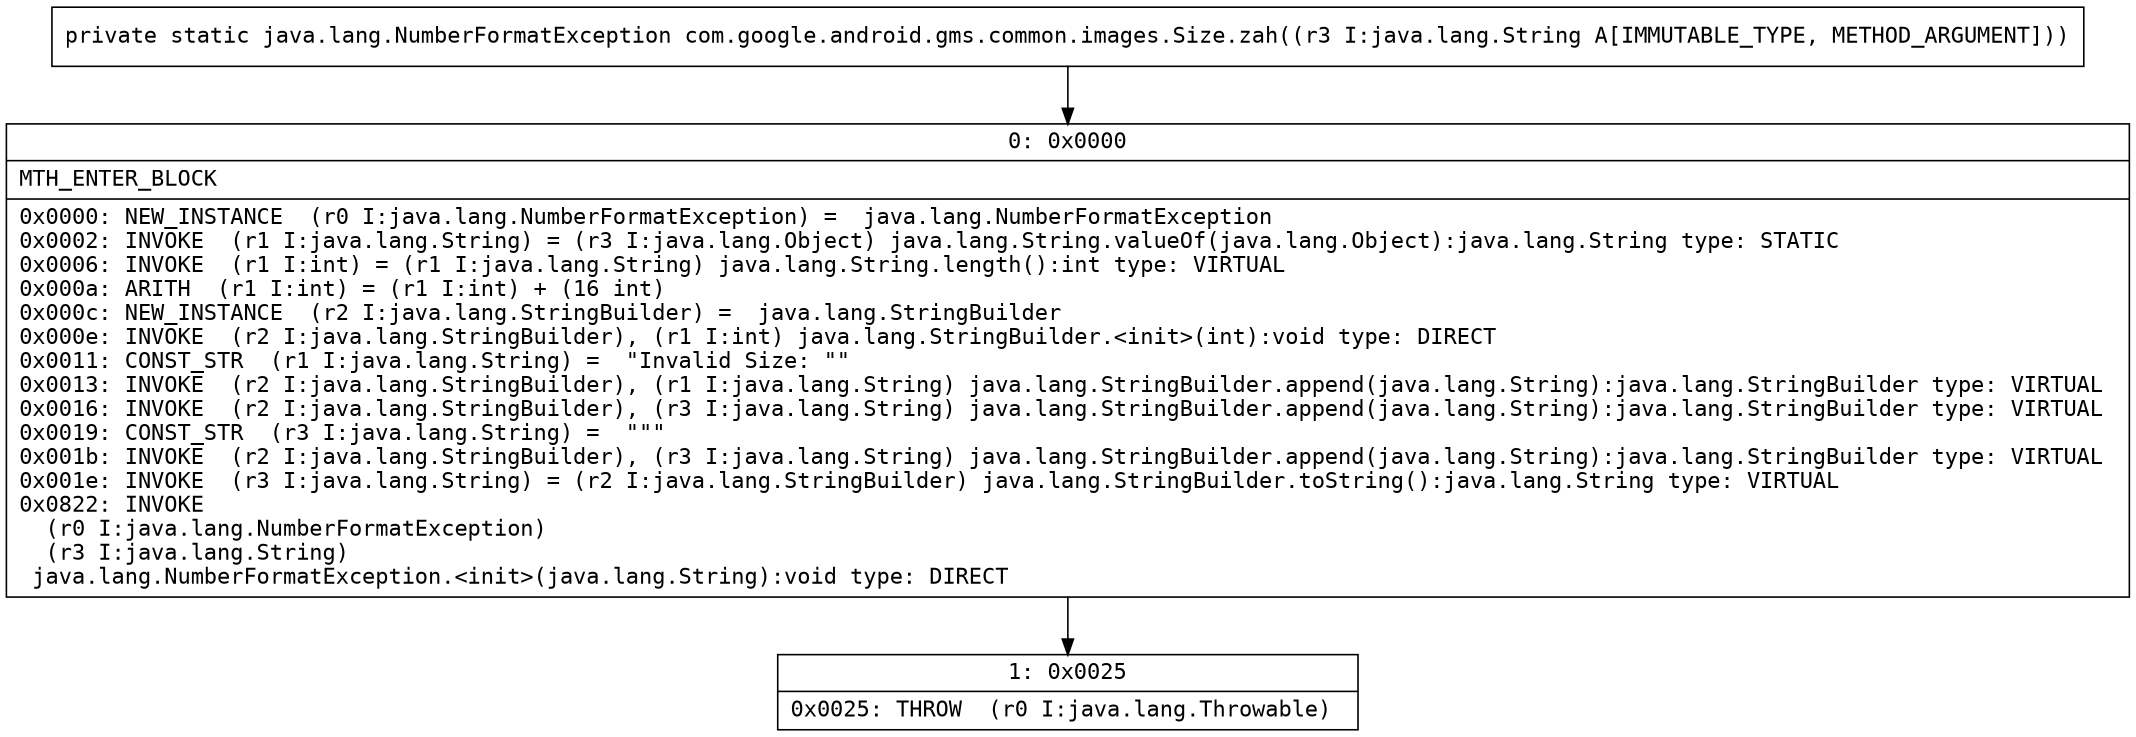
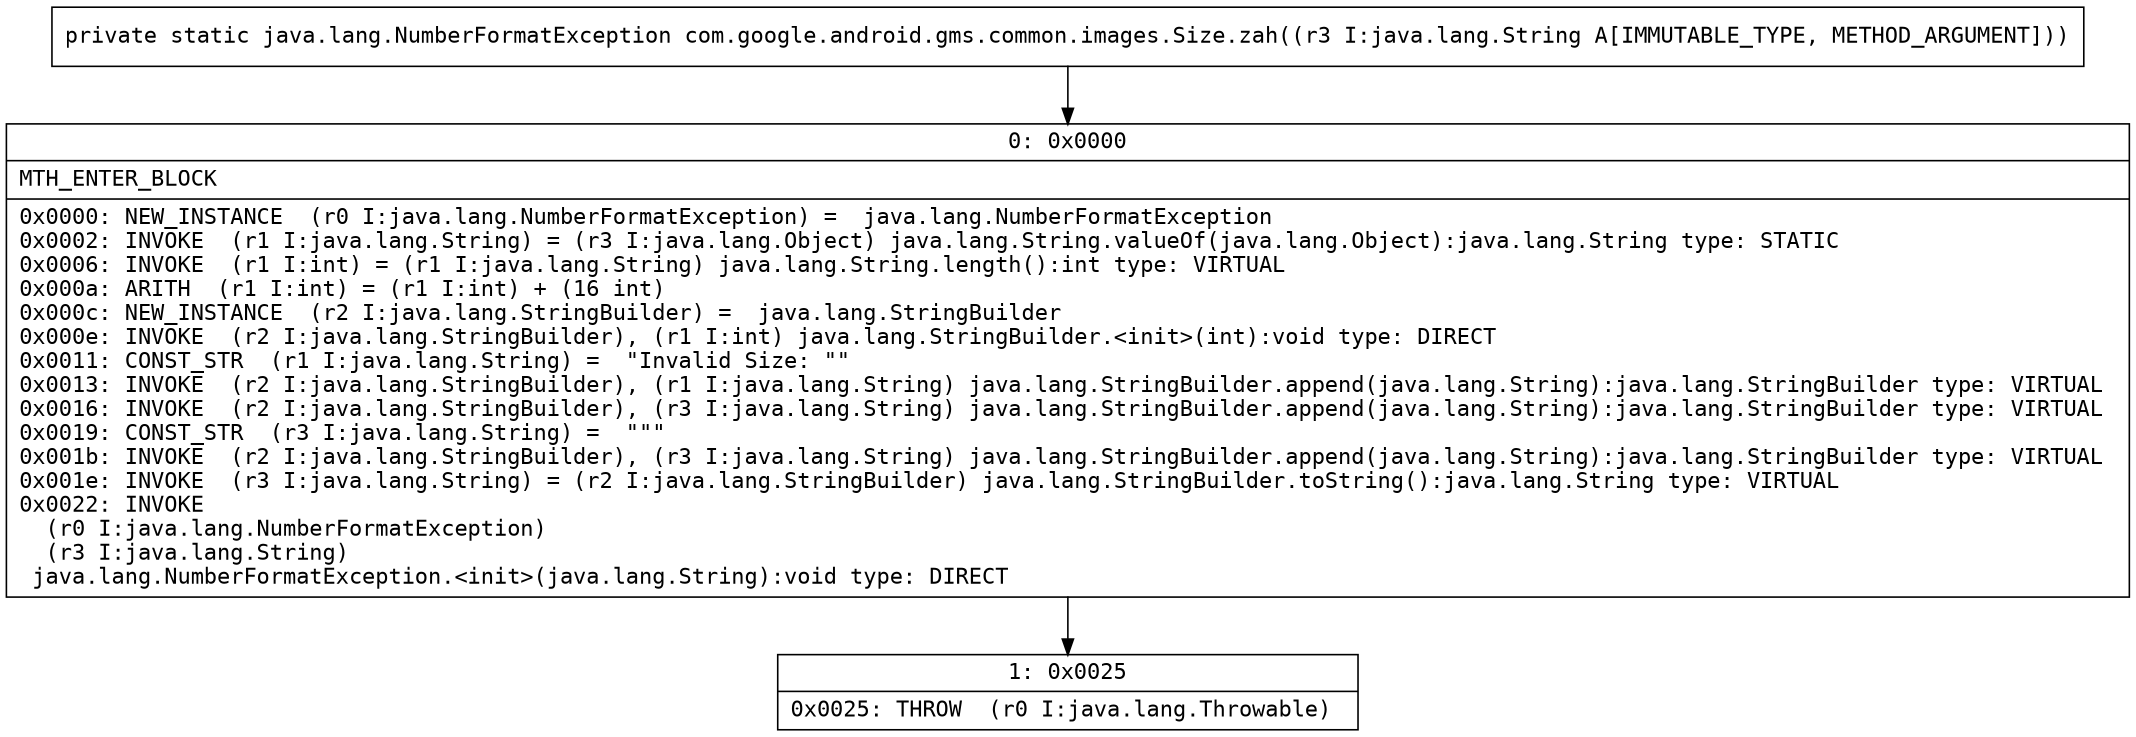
(125, 505) -> (125, 505)
